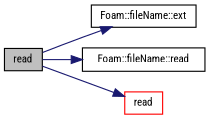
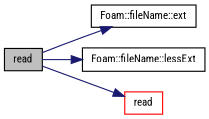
(144, 60) -> (144, 60)
